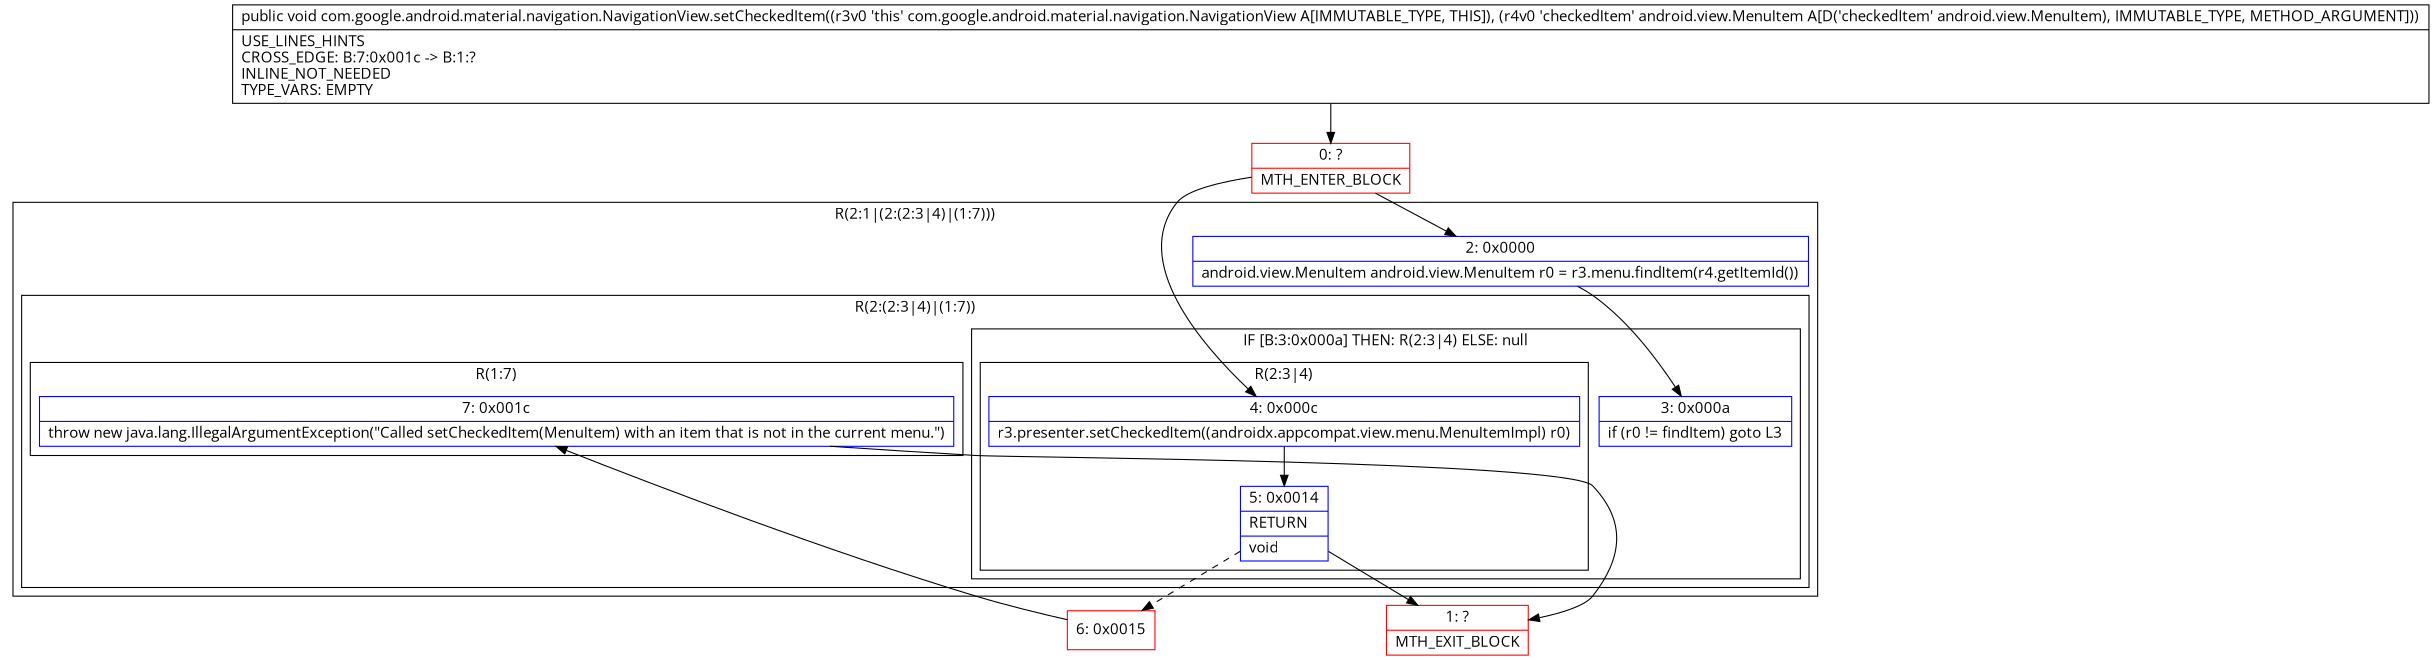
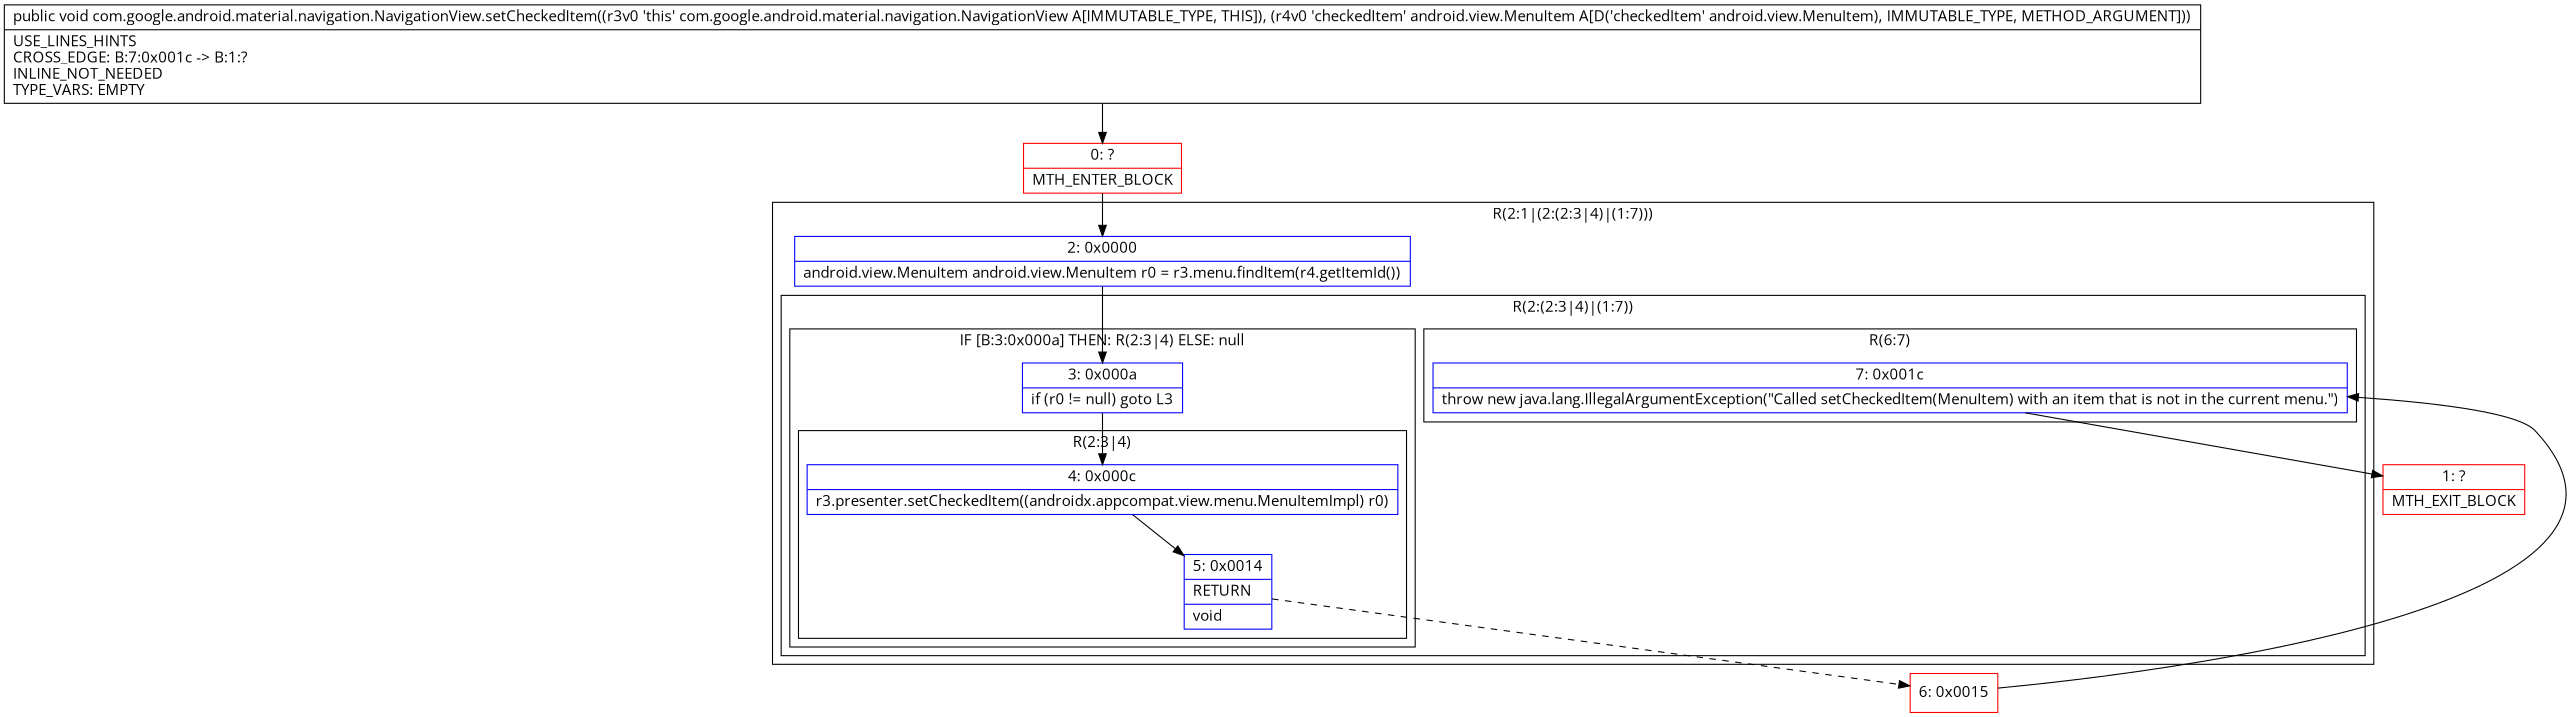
(1165, 268) -> (1103, 437)
(497, 375) -> (1890, 341)
(1695, 433) -> (1103, 400)
(1348, 563) -> none
